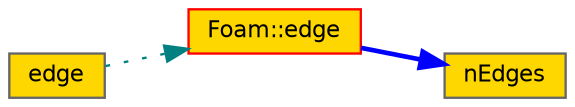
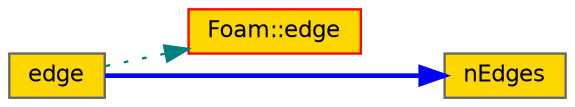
(391, 54) -> (263, 76)
